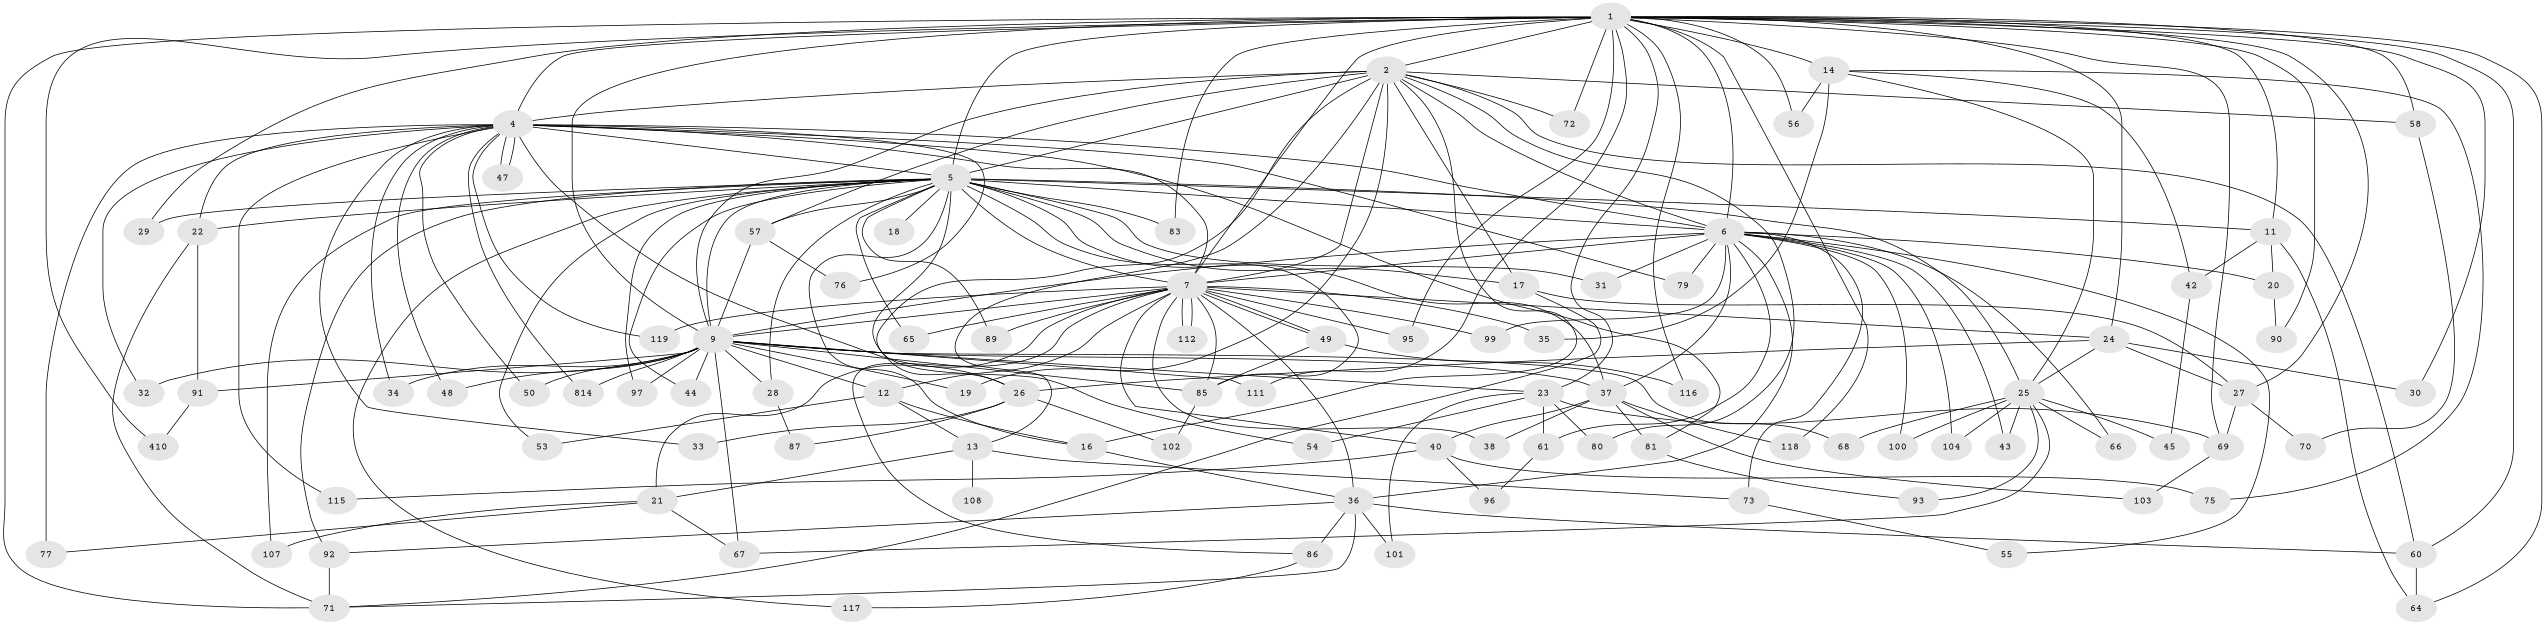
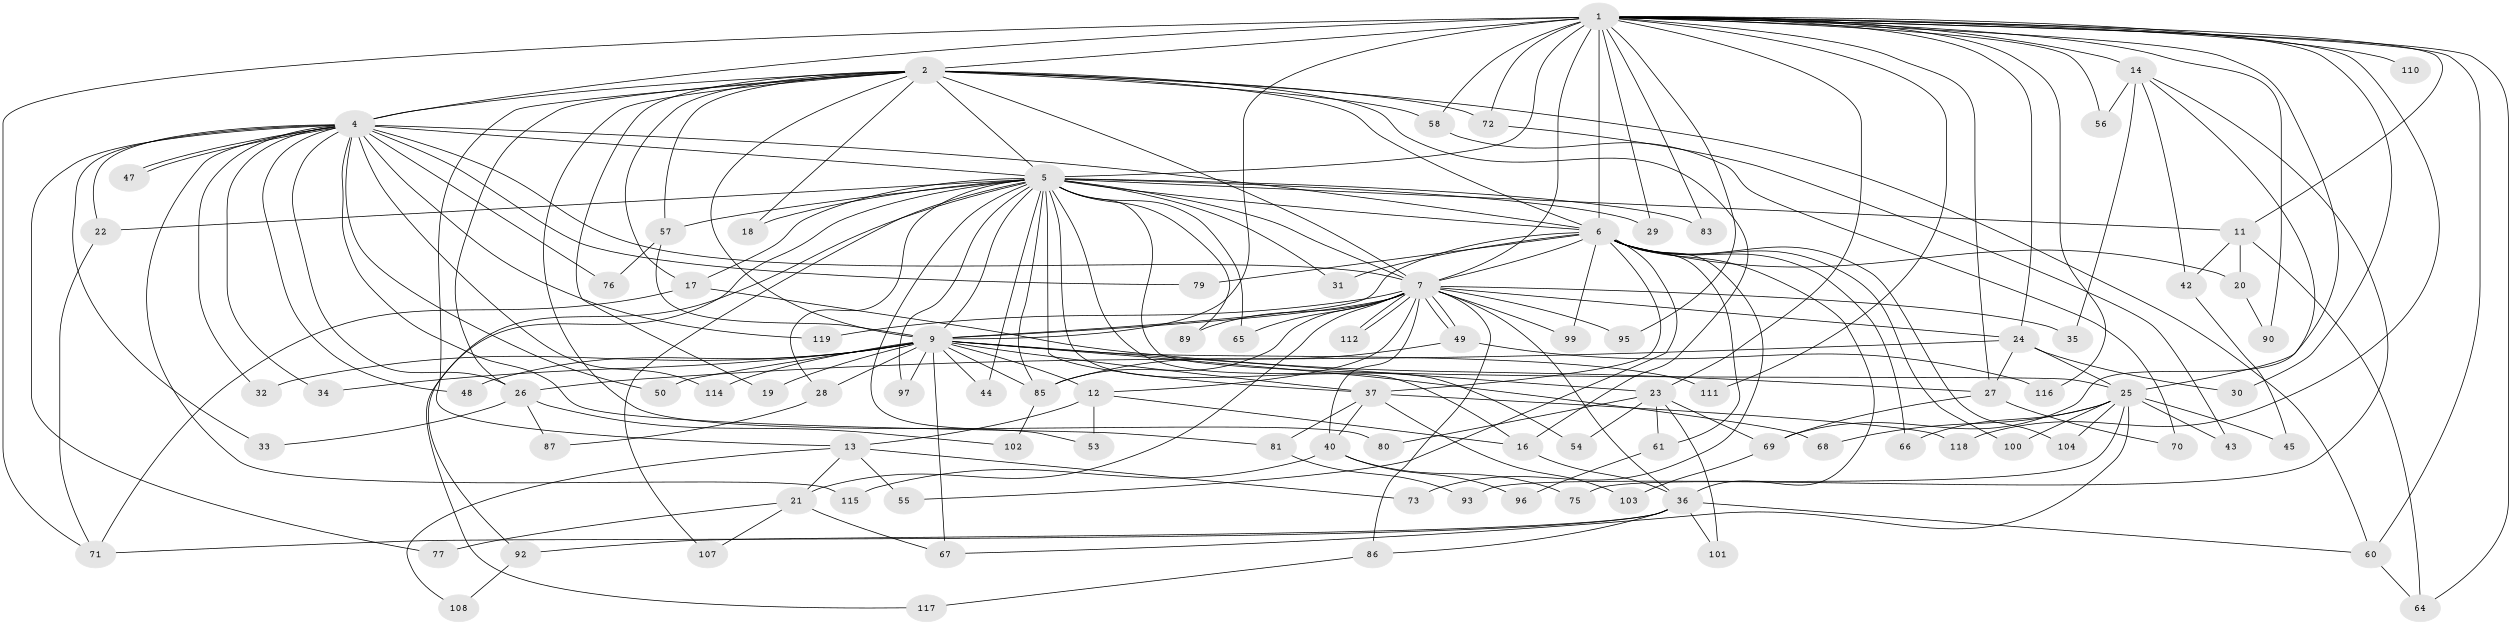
none -> (833, 154)
(1920, 275) -> (1882, 210)
(198, 393) -> none
(583, 393) -> (714, 393)
(158, 447) -> (2411, 70)
(1490, 447) -> none
(1878, 528) -> (876, 472)
(329, 581) -> (490, 581)
